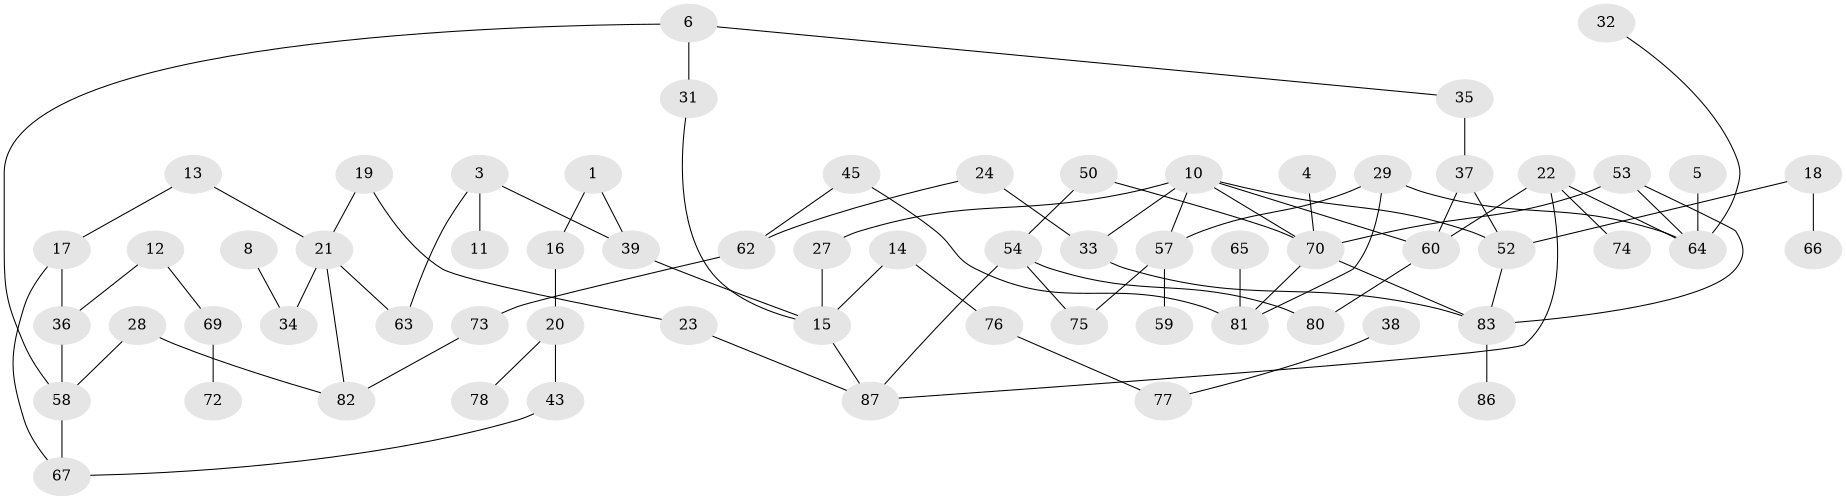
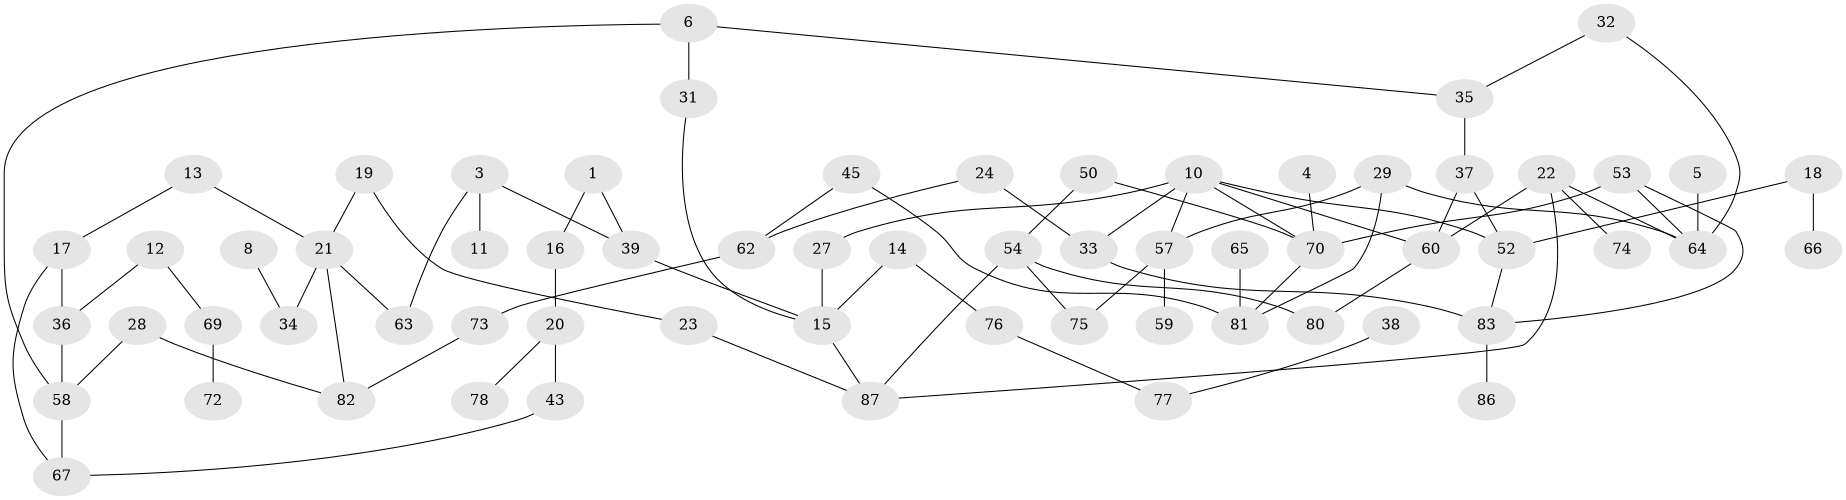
none -> (1536, 61)
(1401, 288) -> none
